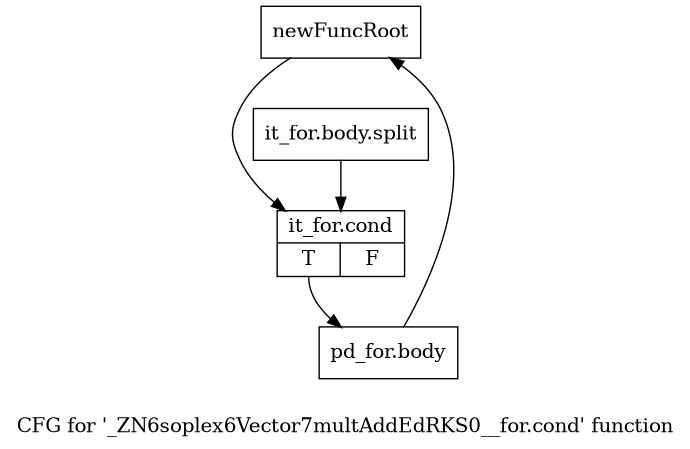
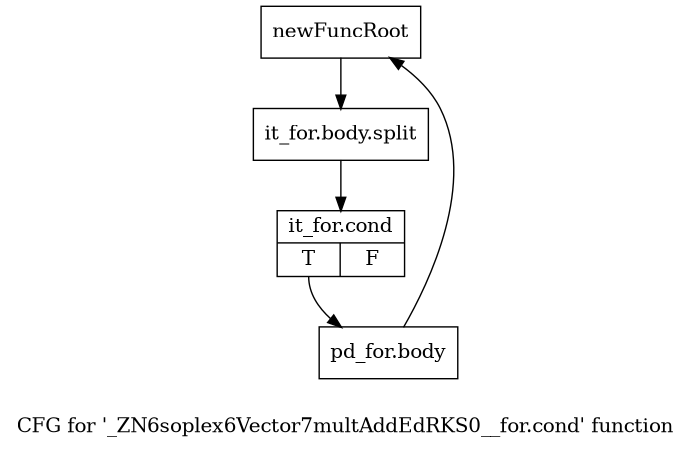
(234, 125) -> (341, 76)
